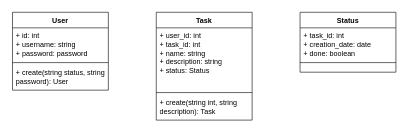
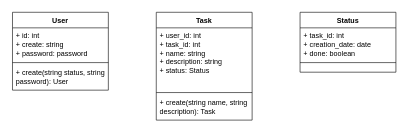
(53, 45) -> (53, 45)
(205, 108) -> (205, 108)
